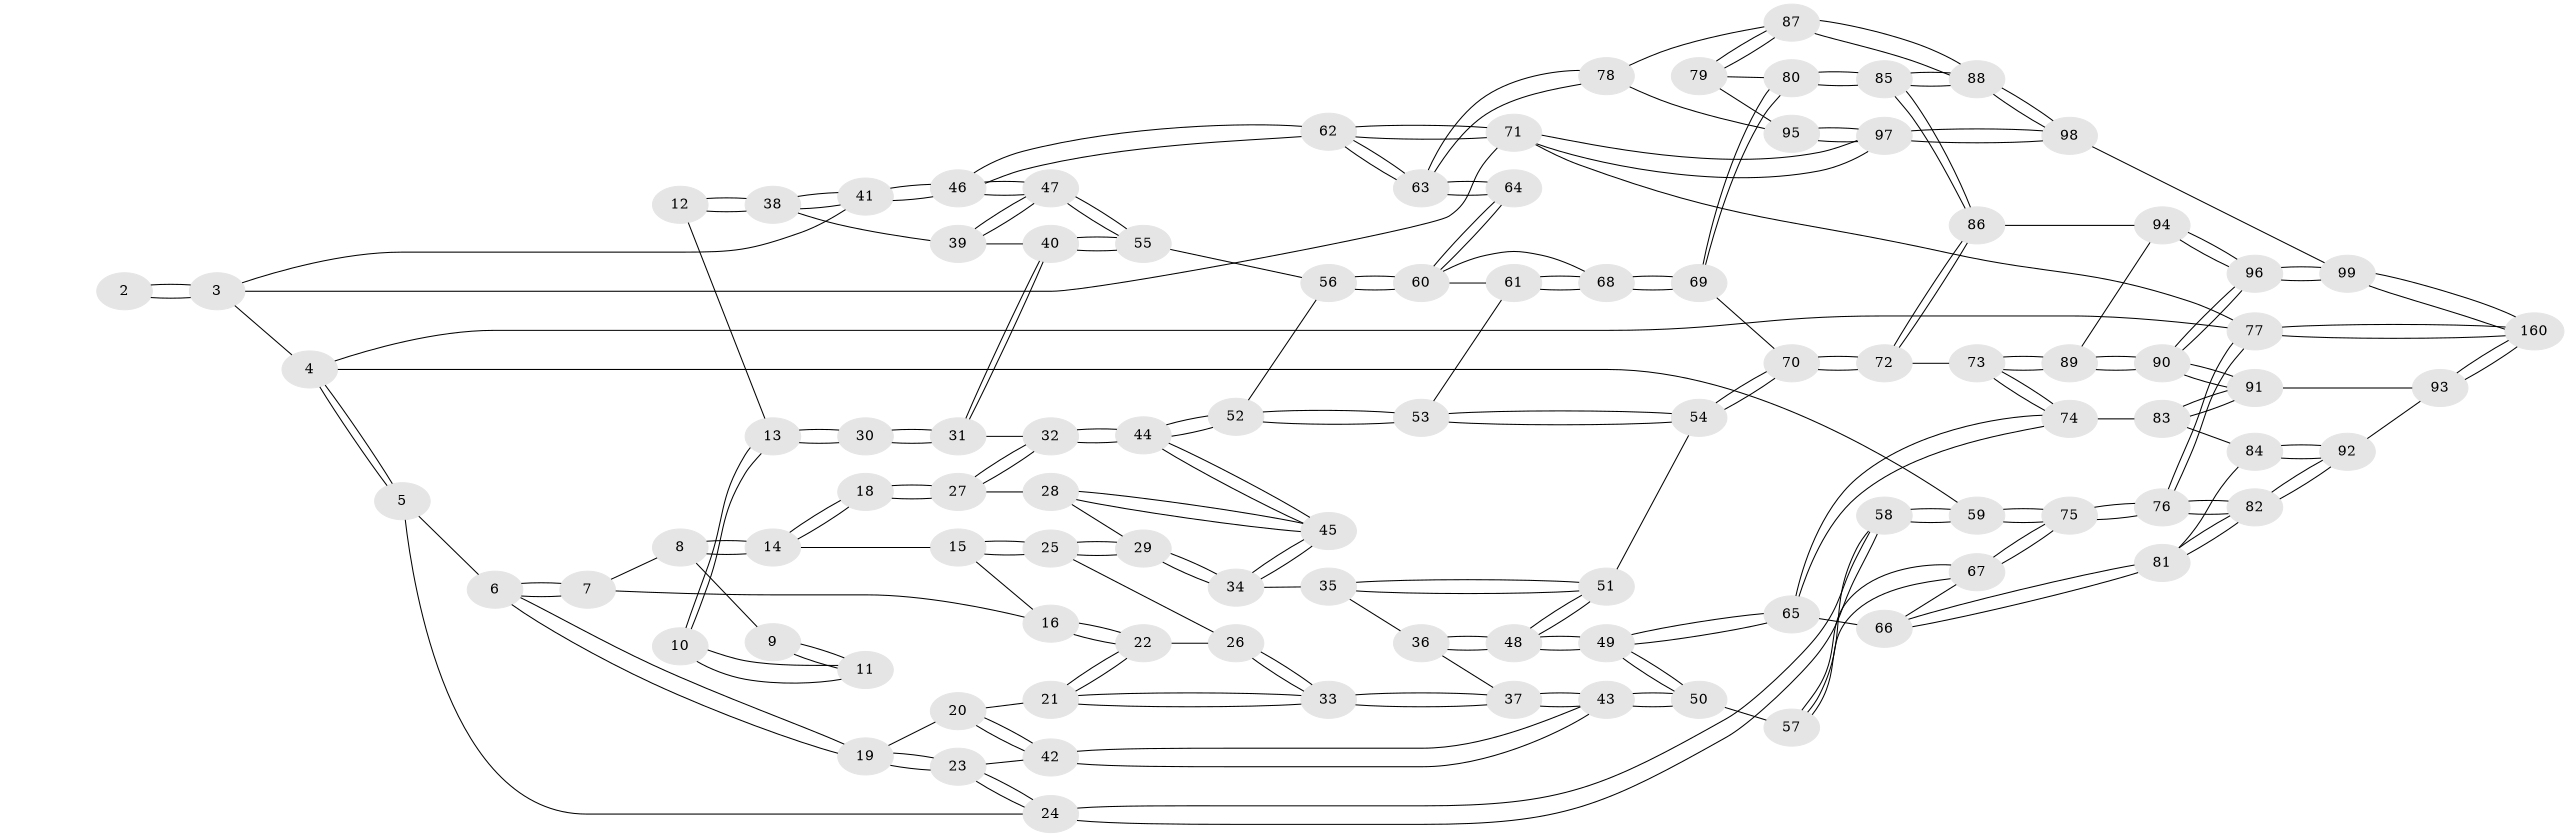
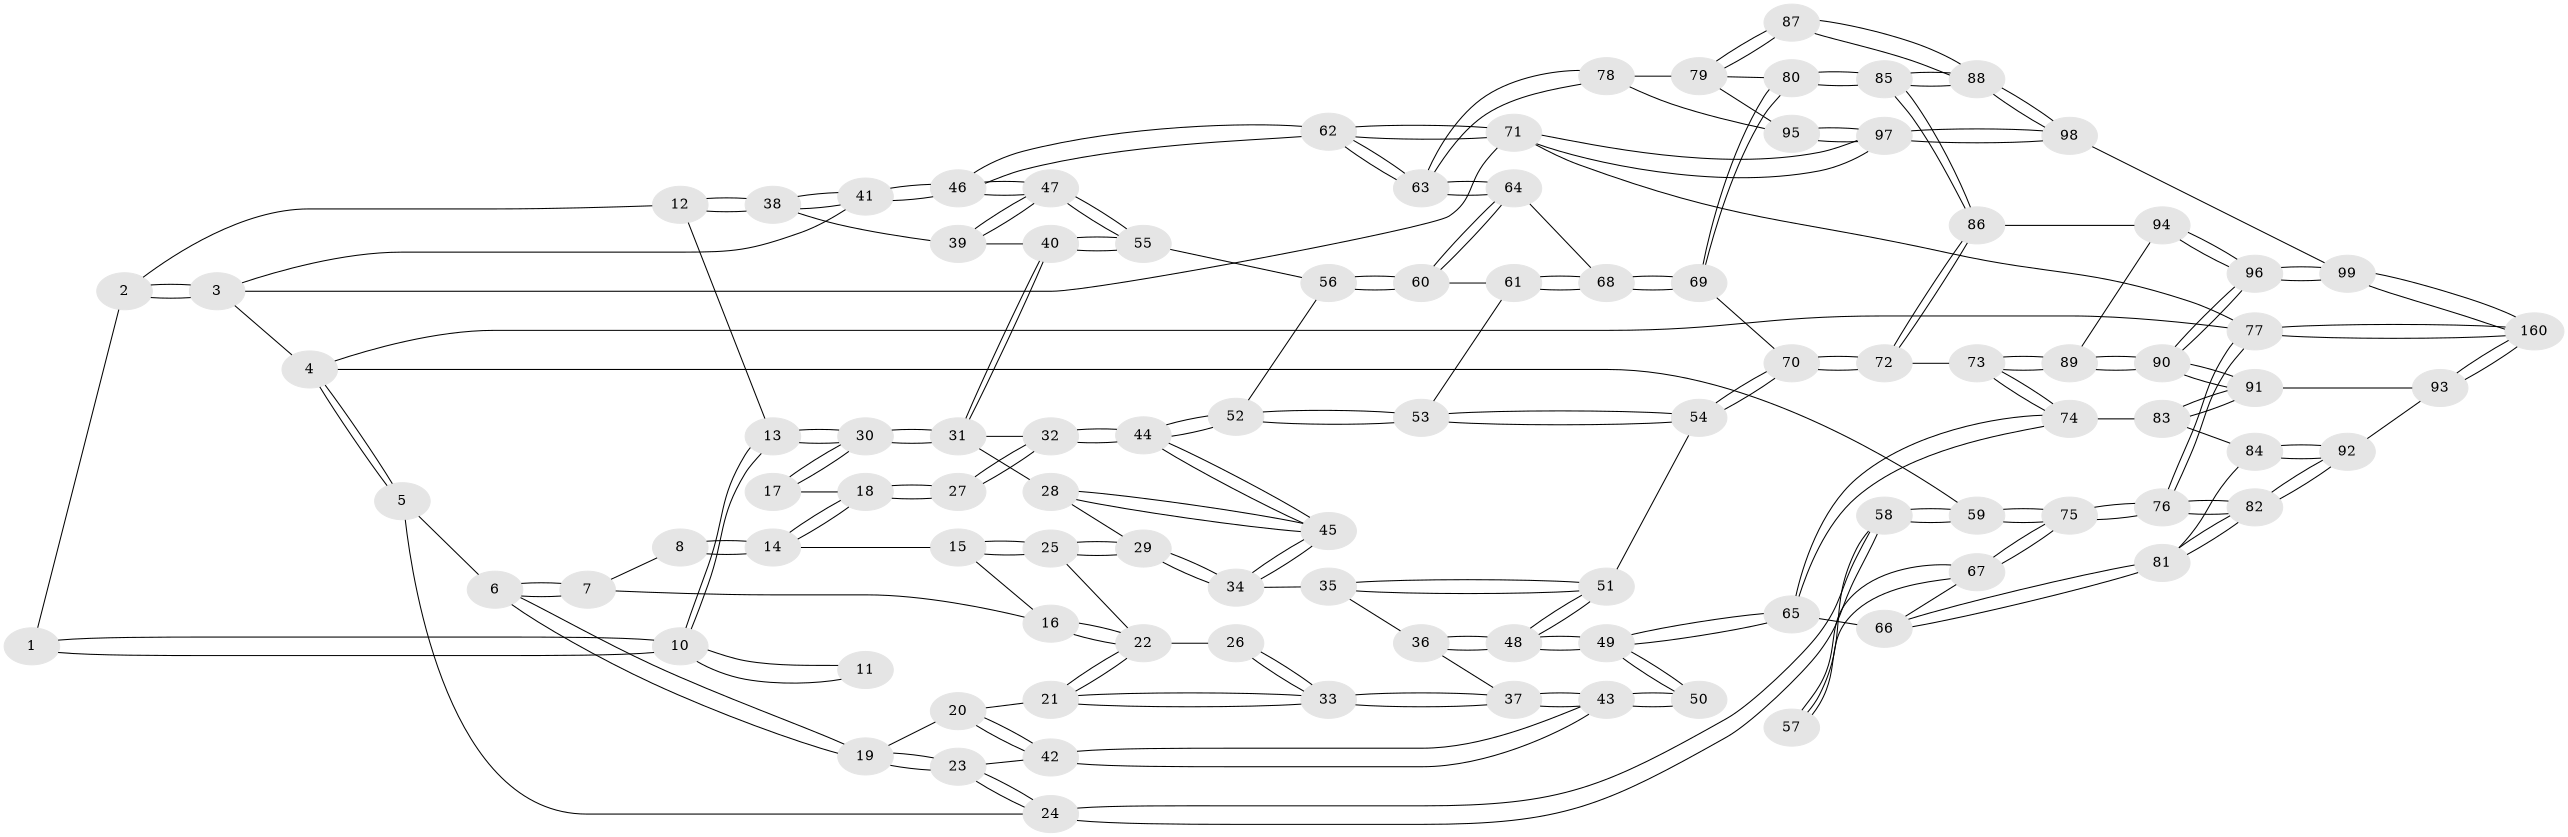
(1695, 41) -> (1653, 76)
none -> (390, 209)
(1514, 251) -> (1560, 236)
none -> (773, 492)
(1005, 492) -> (992, 456)
(1143, 596) -> (1097, 596)
(773, 642) -> none
none -> (32, 646)
(1746, 714) -> none
